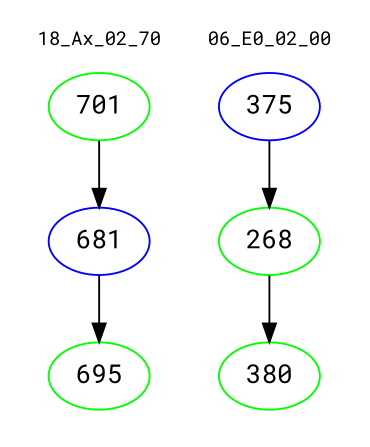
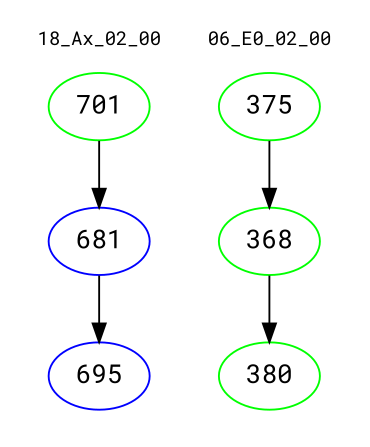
(100, 40) -> (100, 40)
(269, 107) -> (269, 107)
(269, 241) -> (269, 241)
(99, 376) -> (99, 376)
